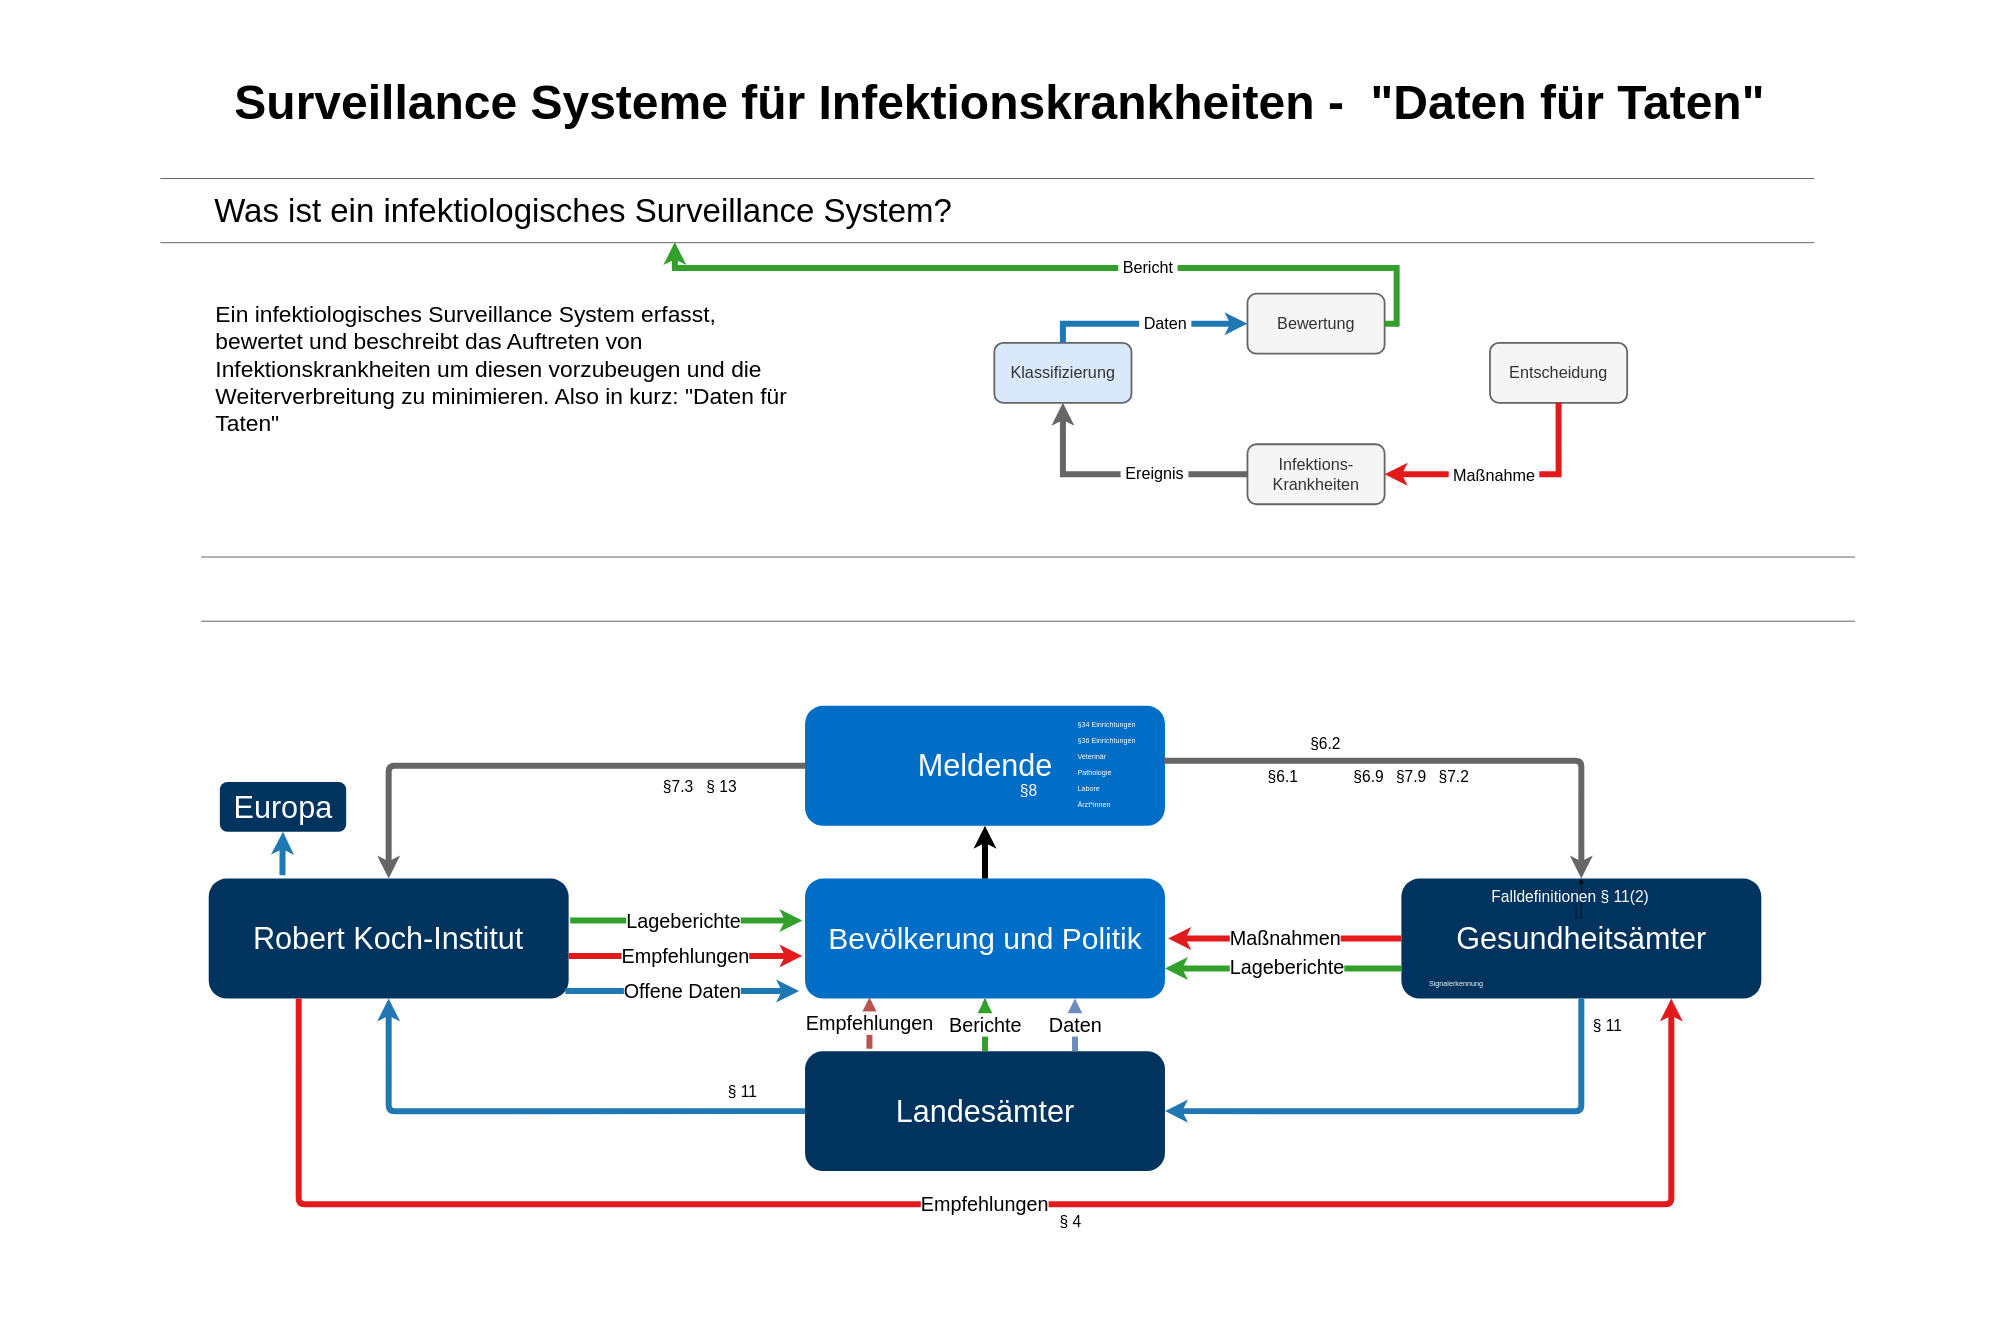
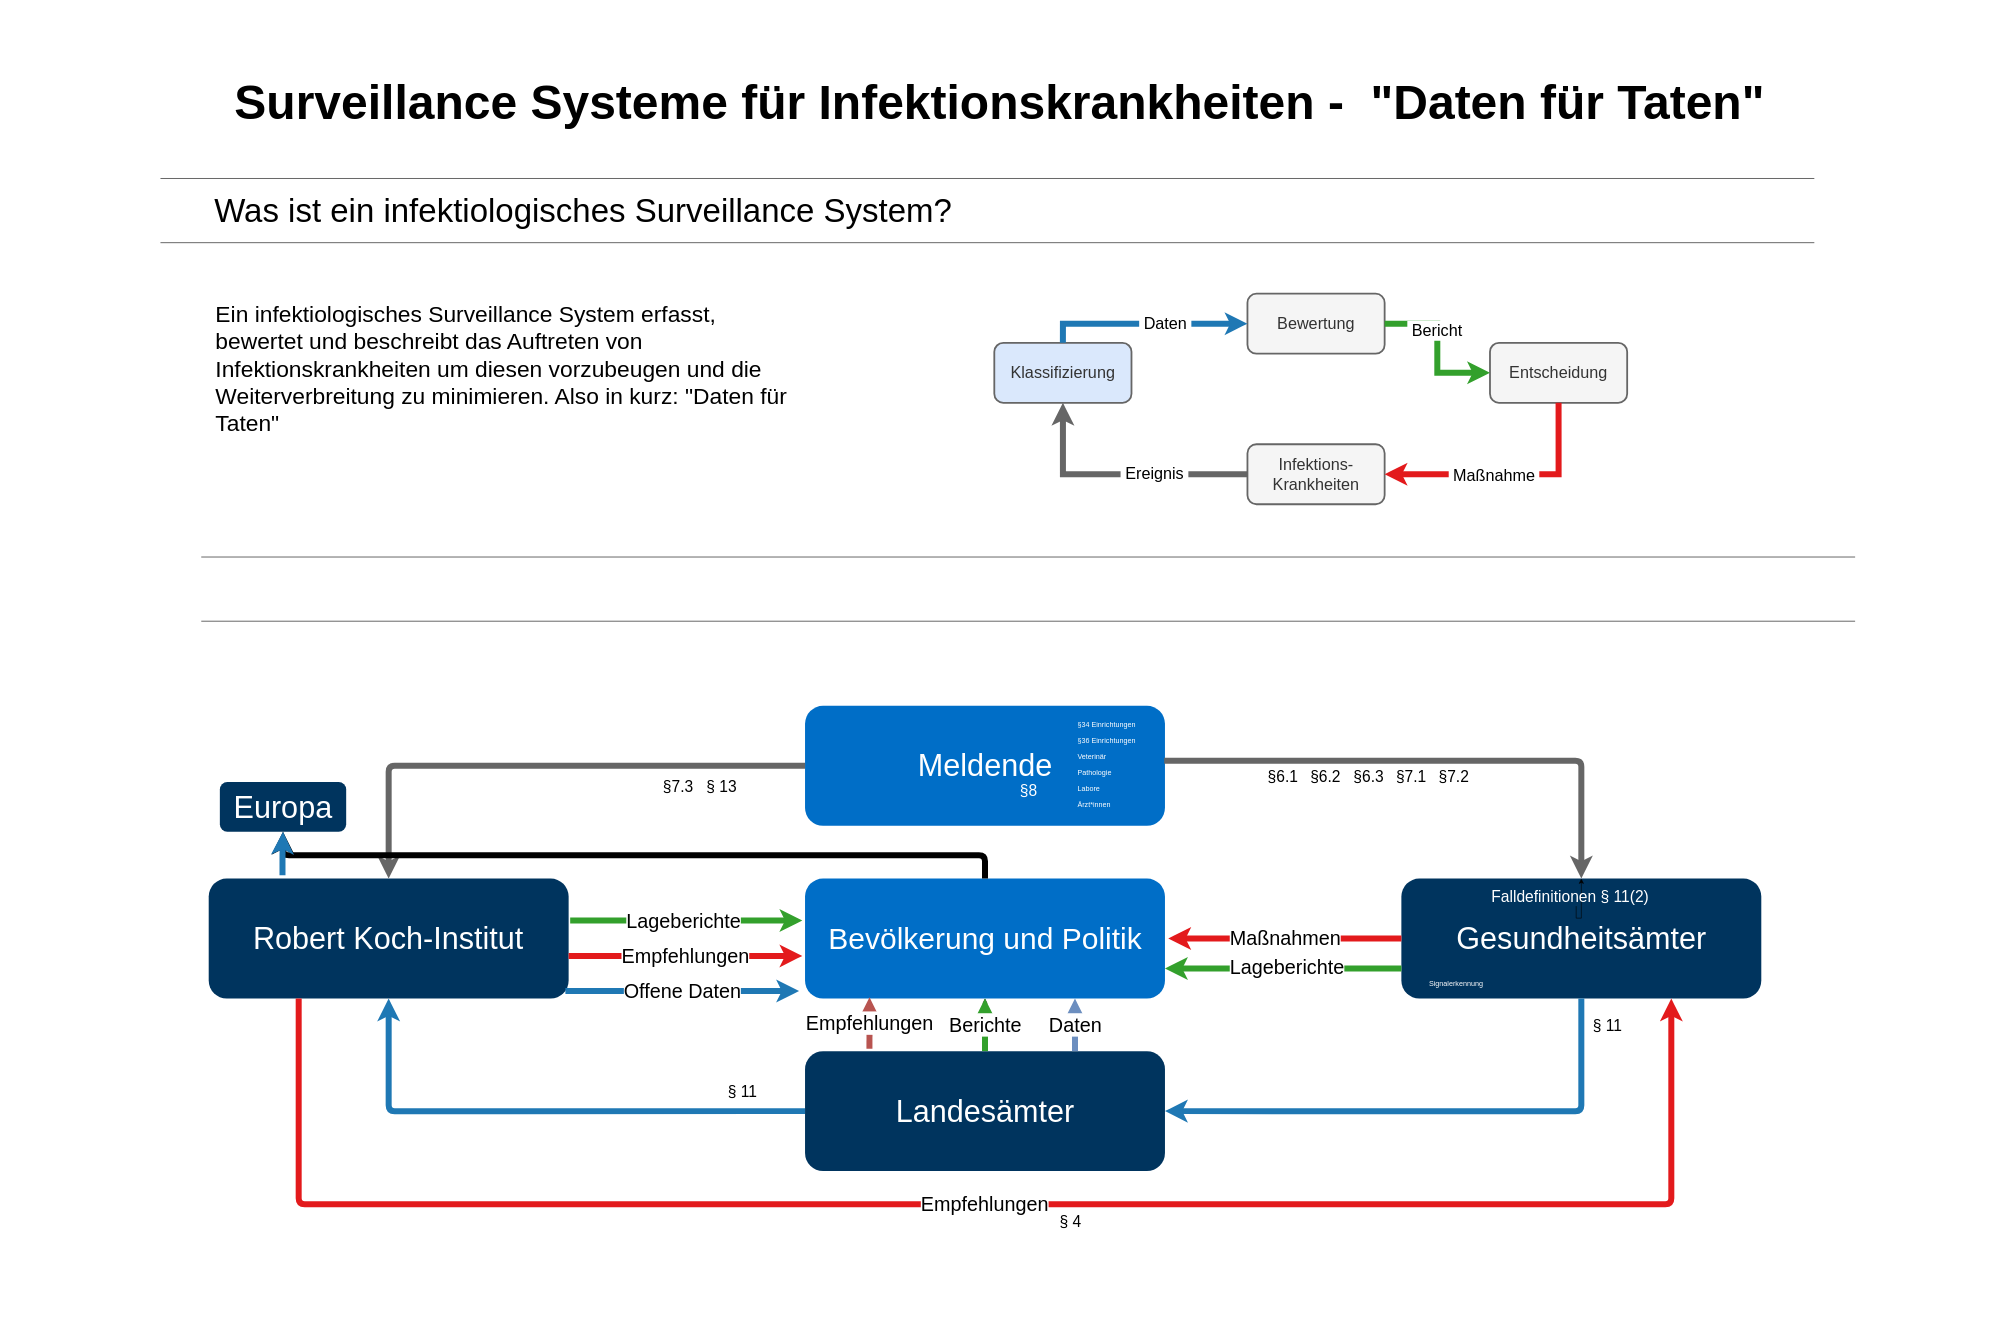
(1057, 268) -> (1438, 366)
(1322, 744) -> (1322, 777)
(1366, 777) -> (1366, 777)
(1409, 777) -> (1409, 777)
(985, 850) -> (635, 855)
